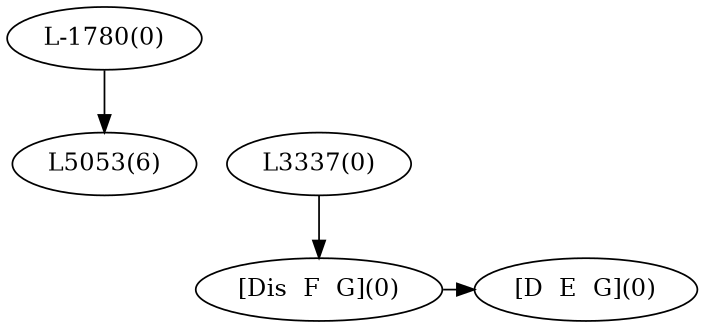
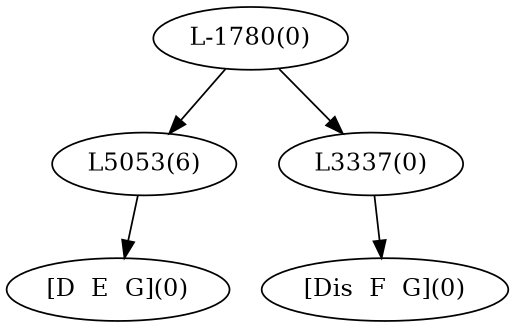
none -> (305, 95)
(450, 290) -> (133, 218)
